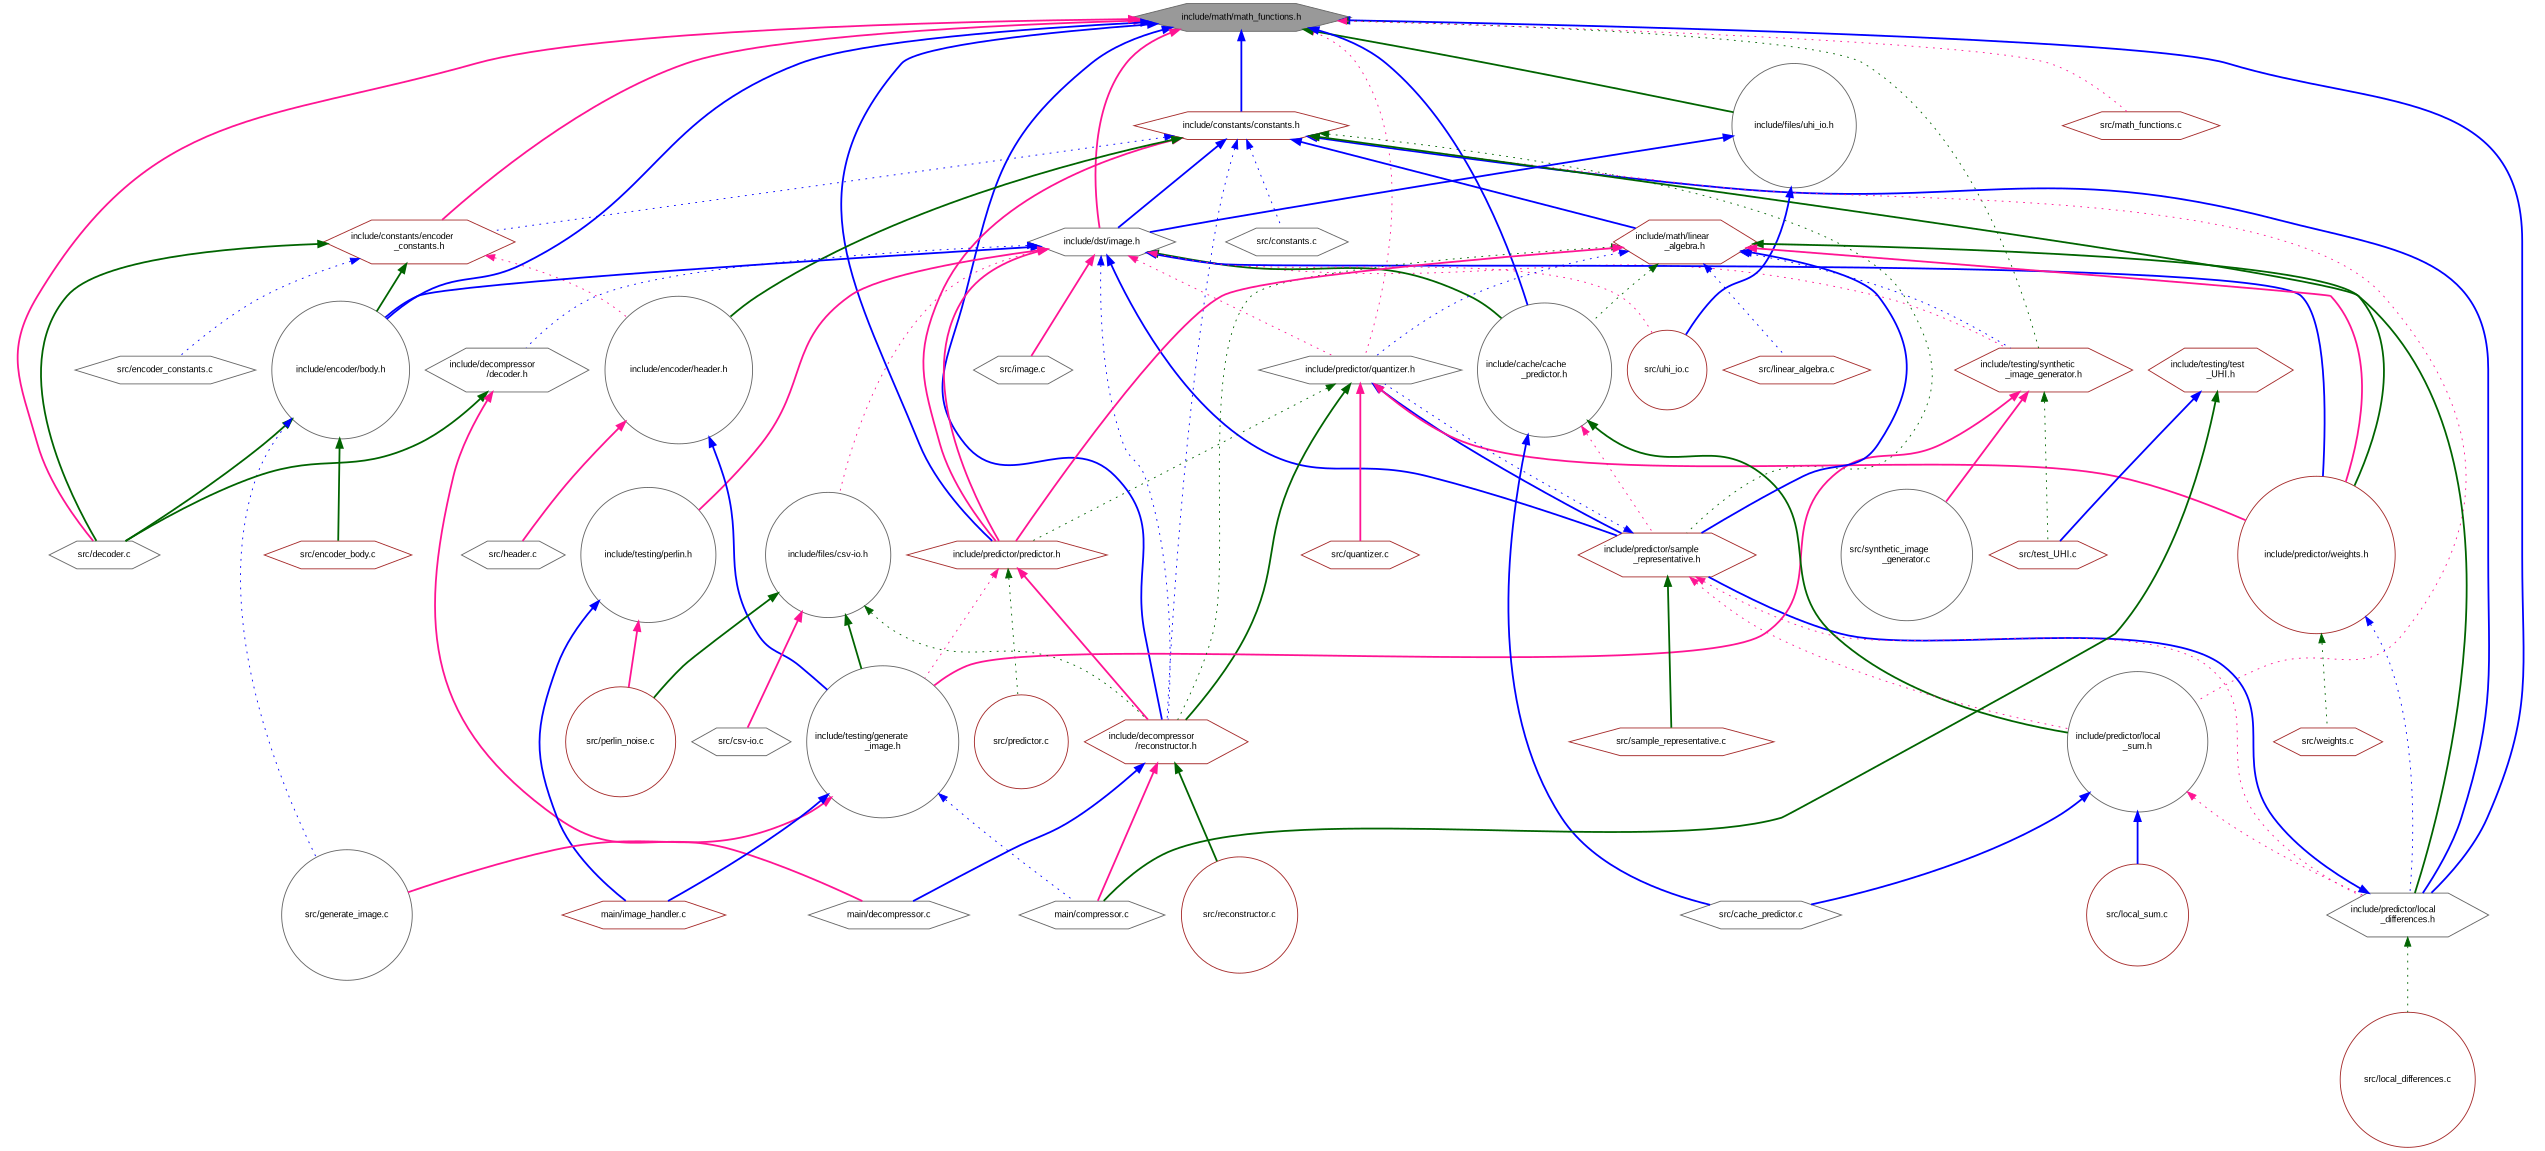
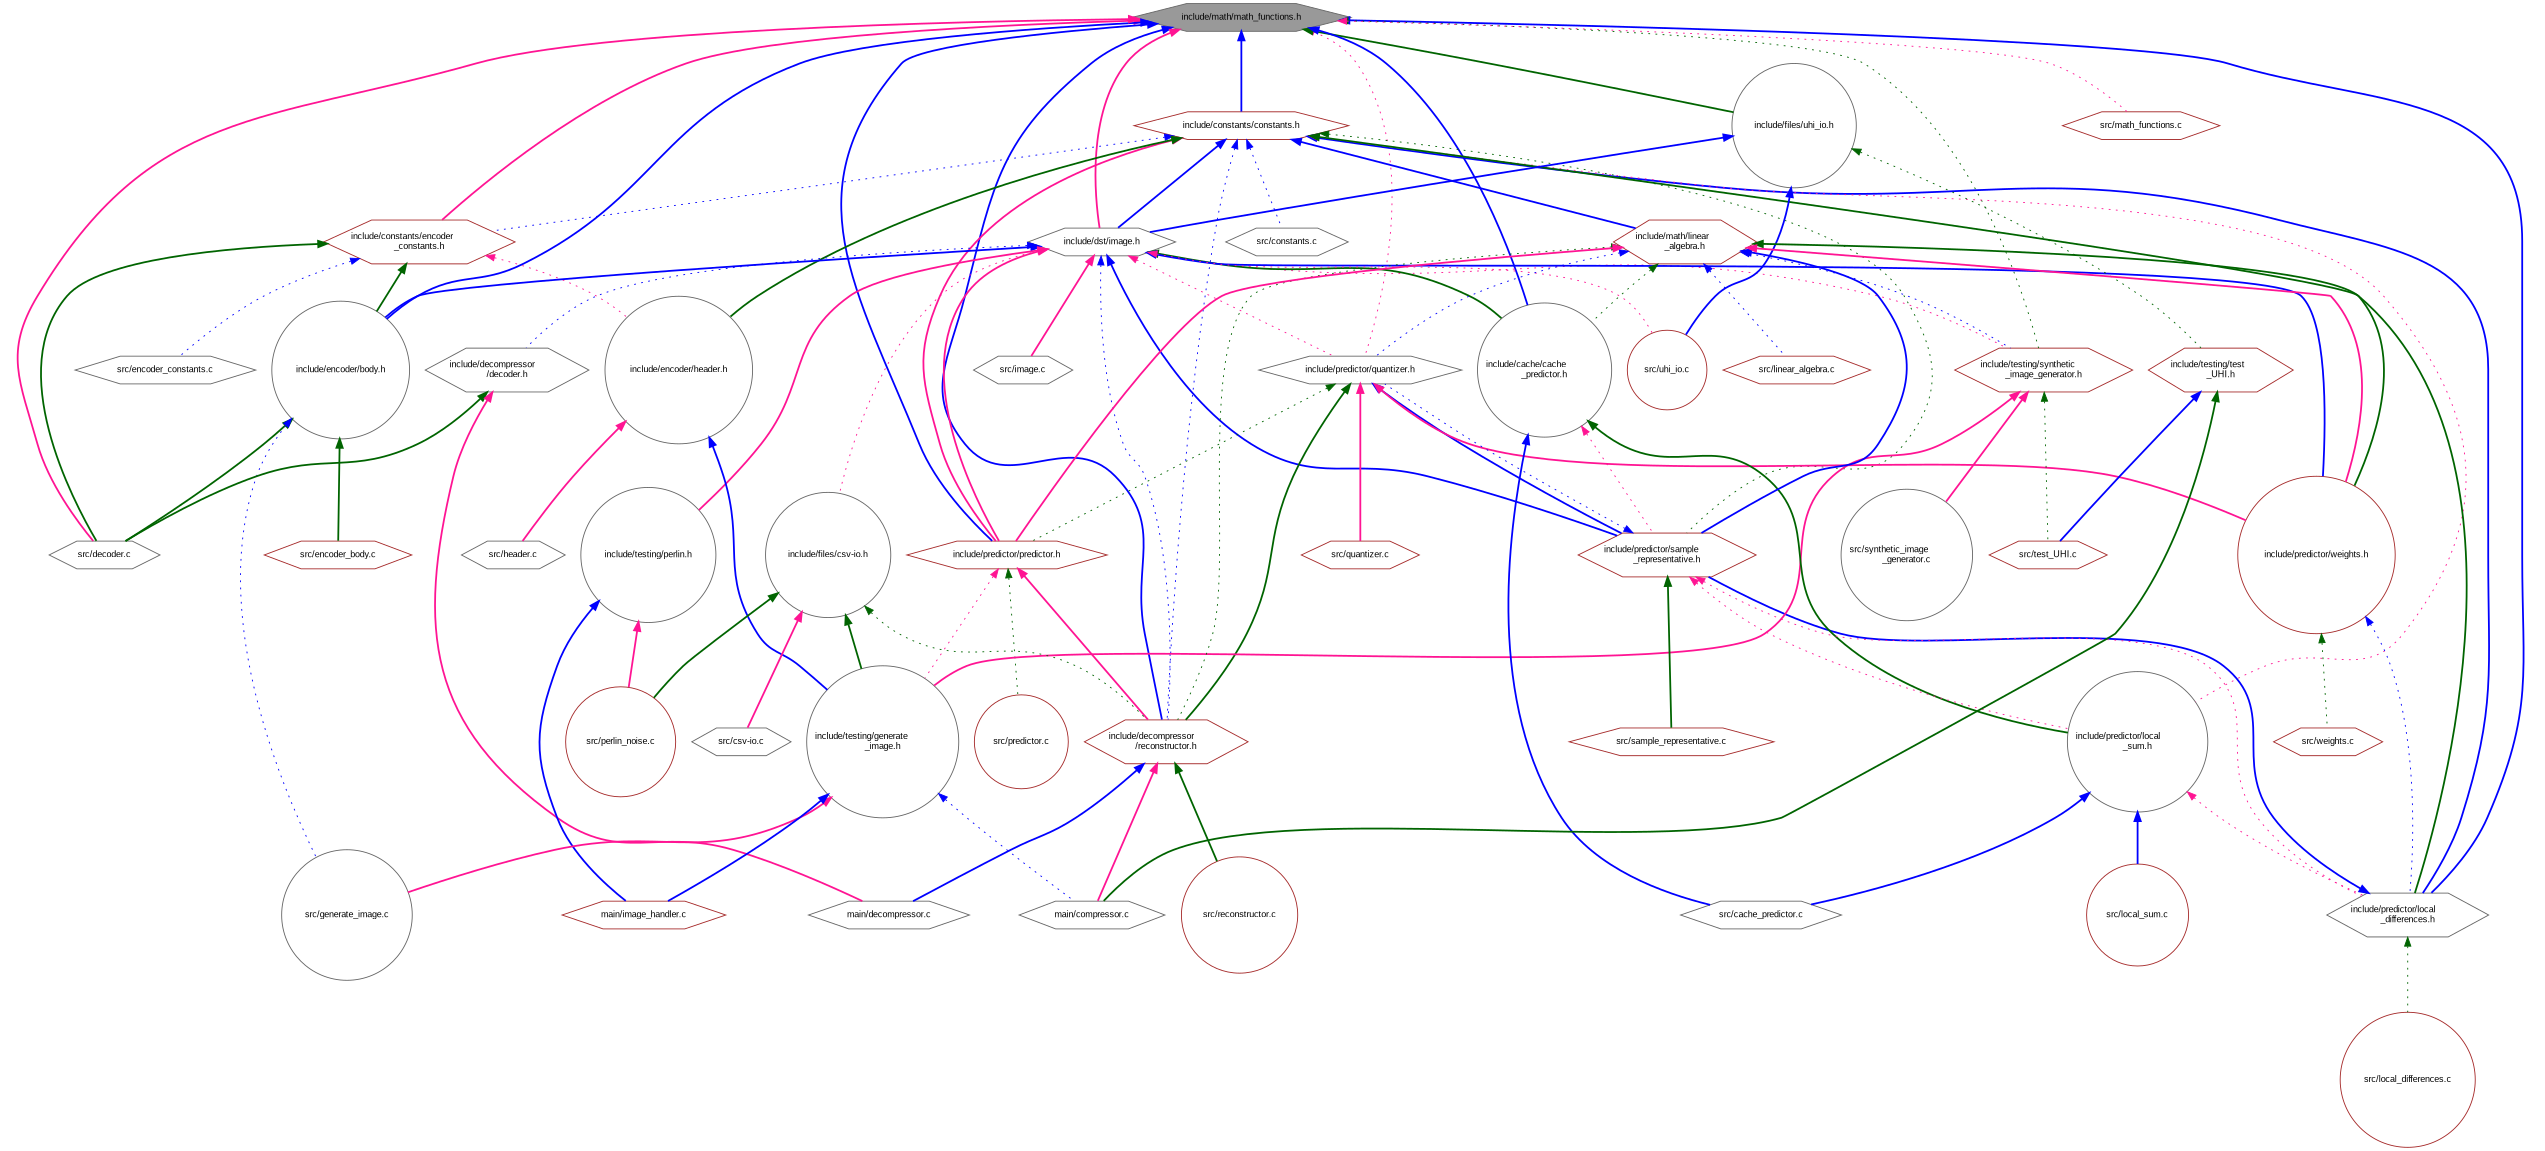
none -> (2031, 231)
